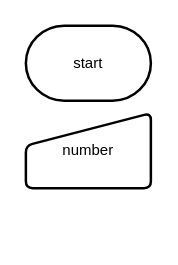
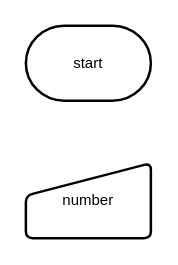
(88, 151) -> (88, 201)
